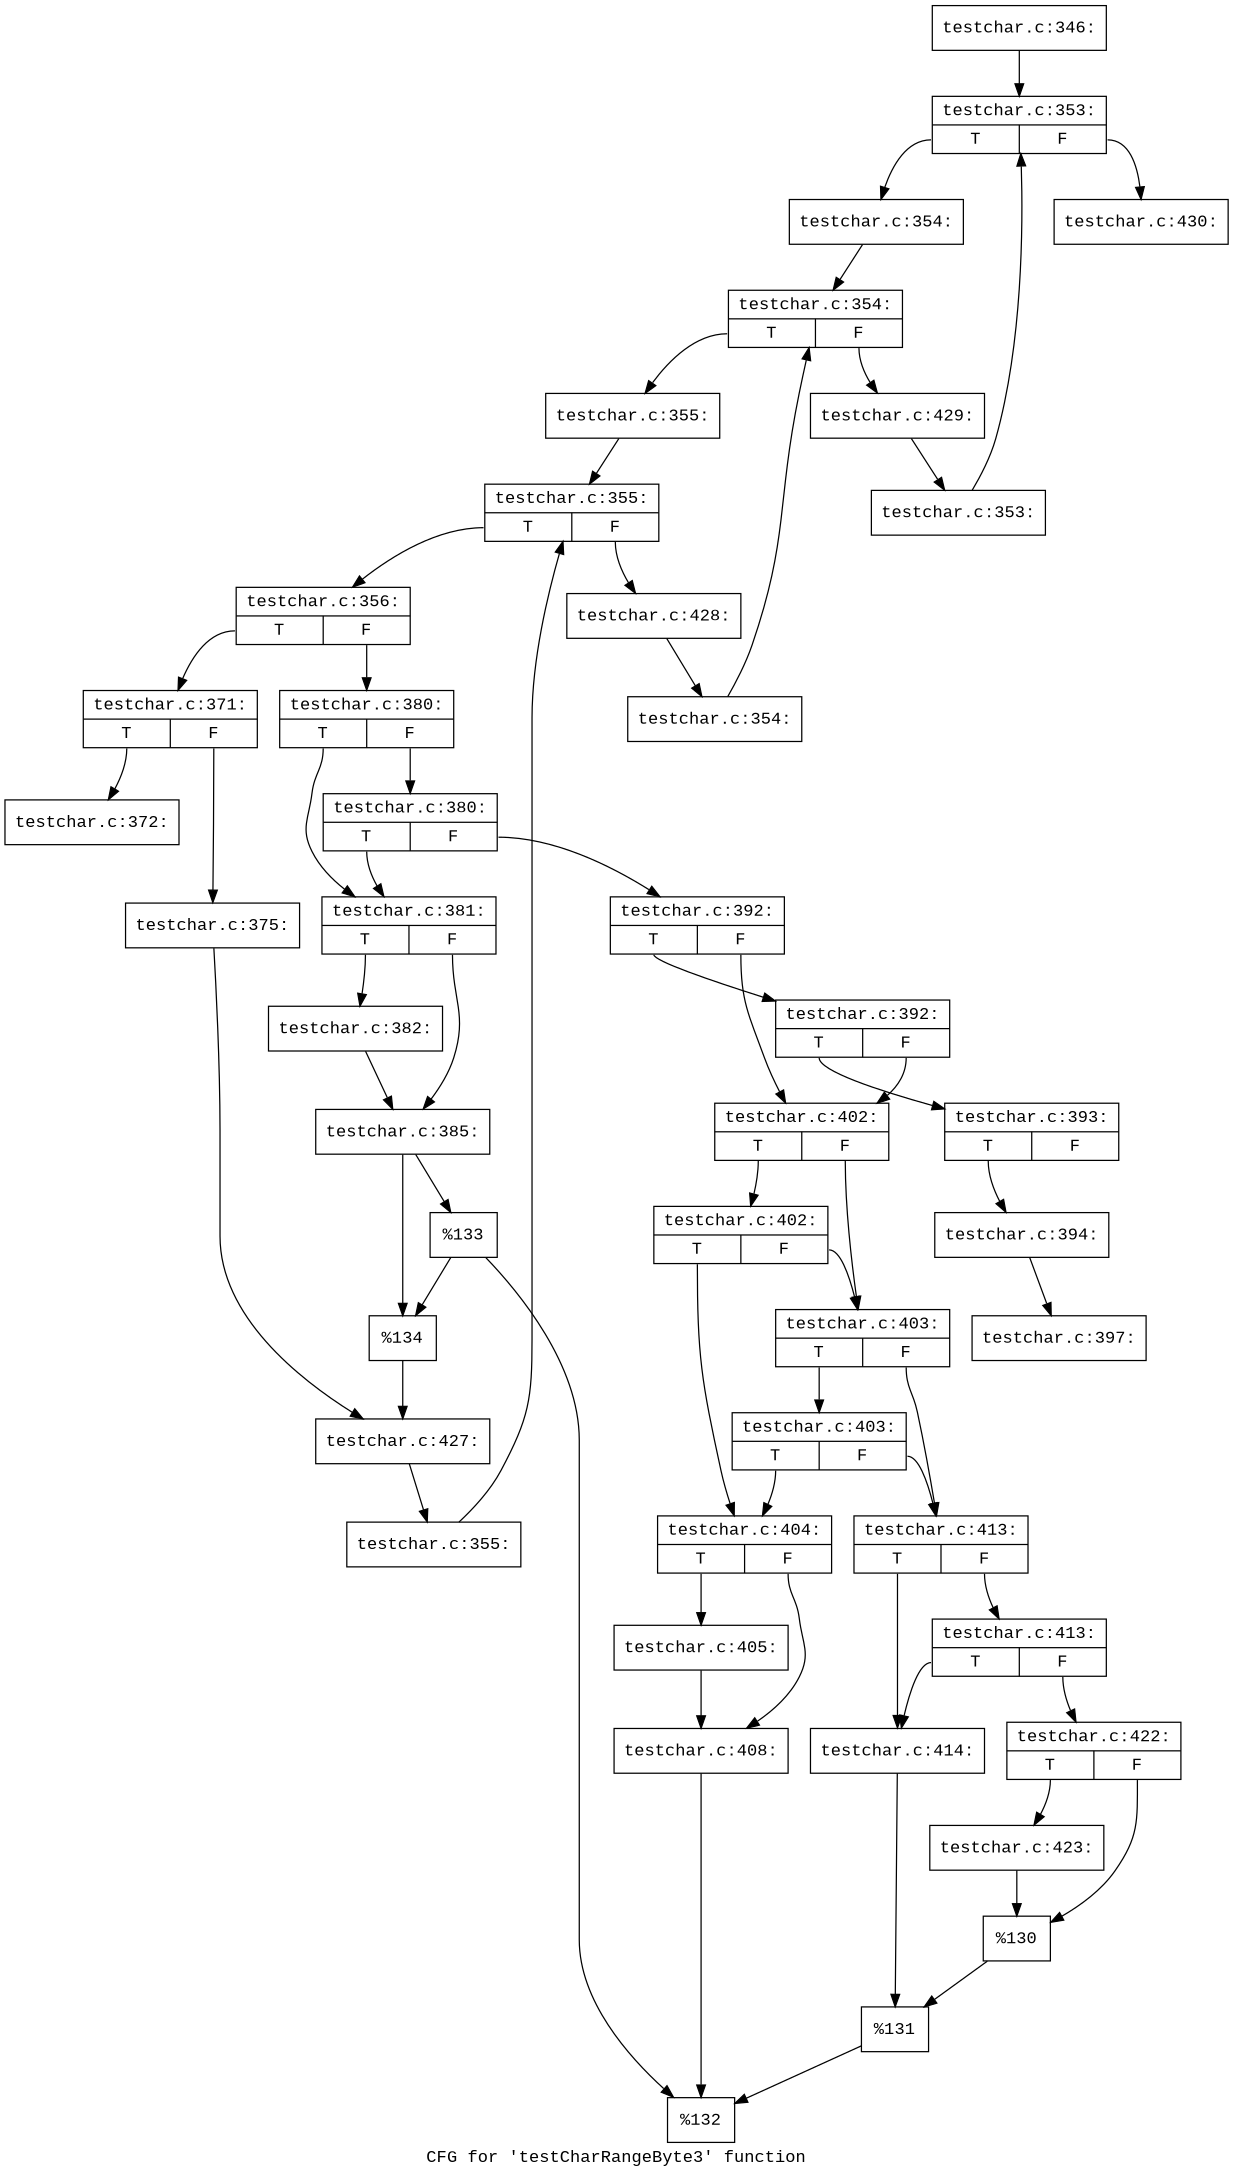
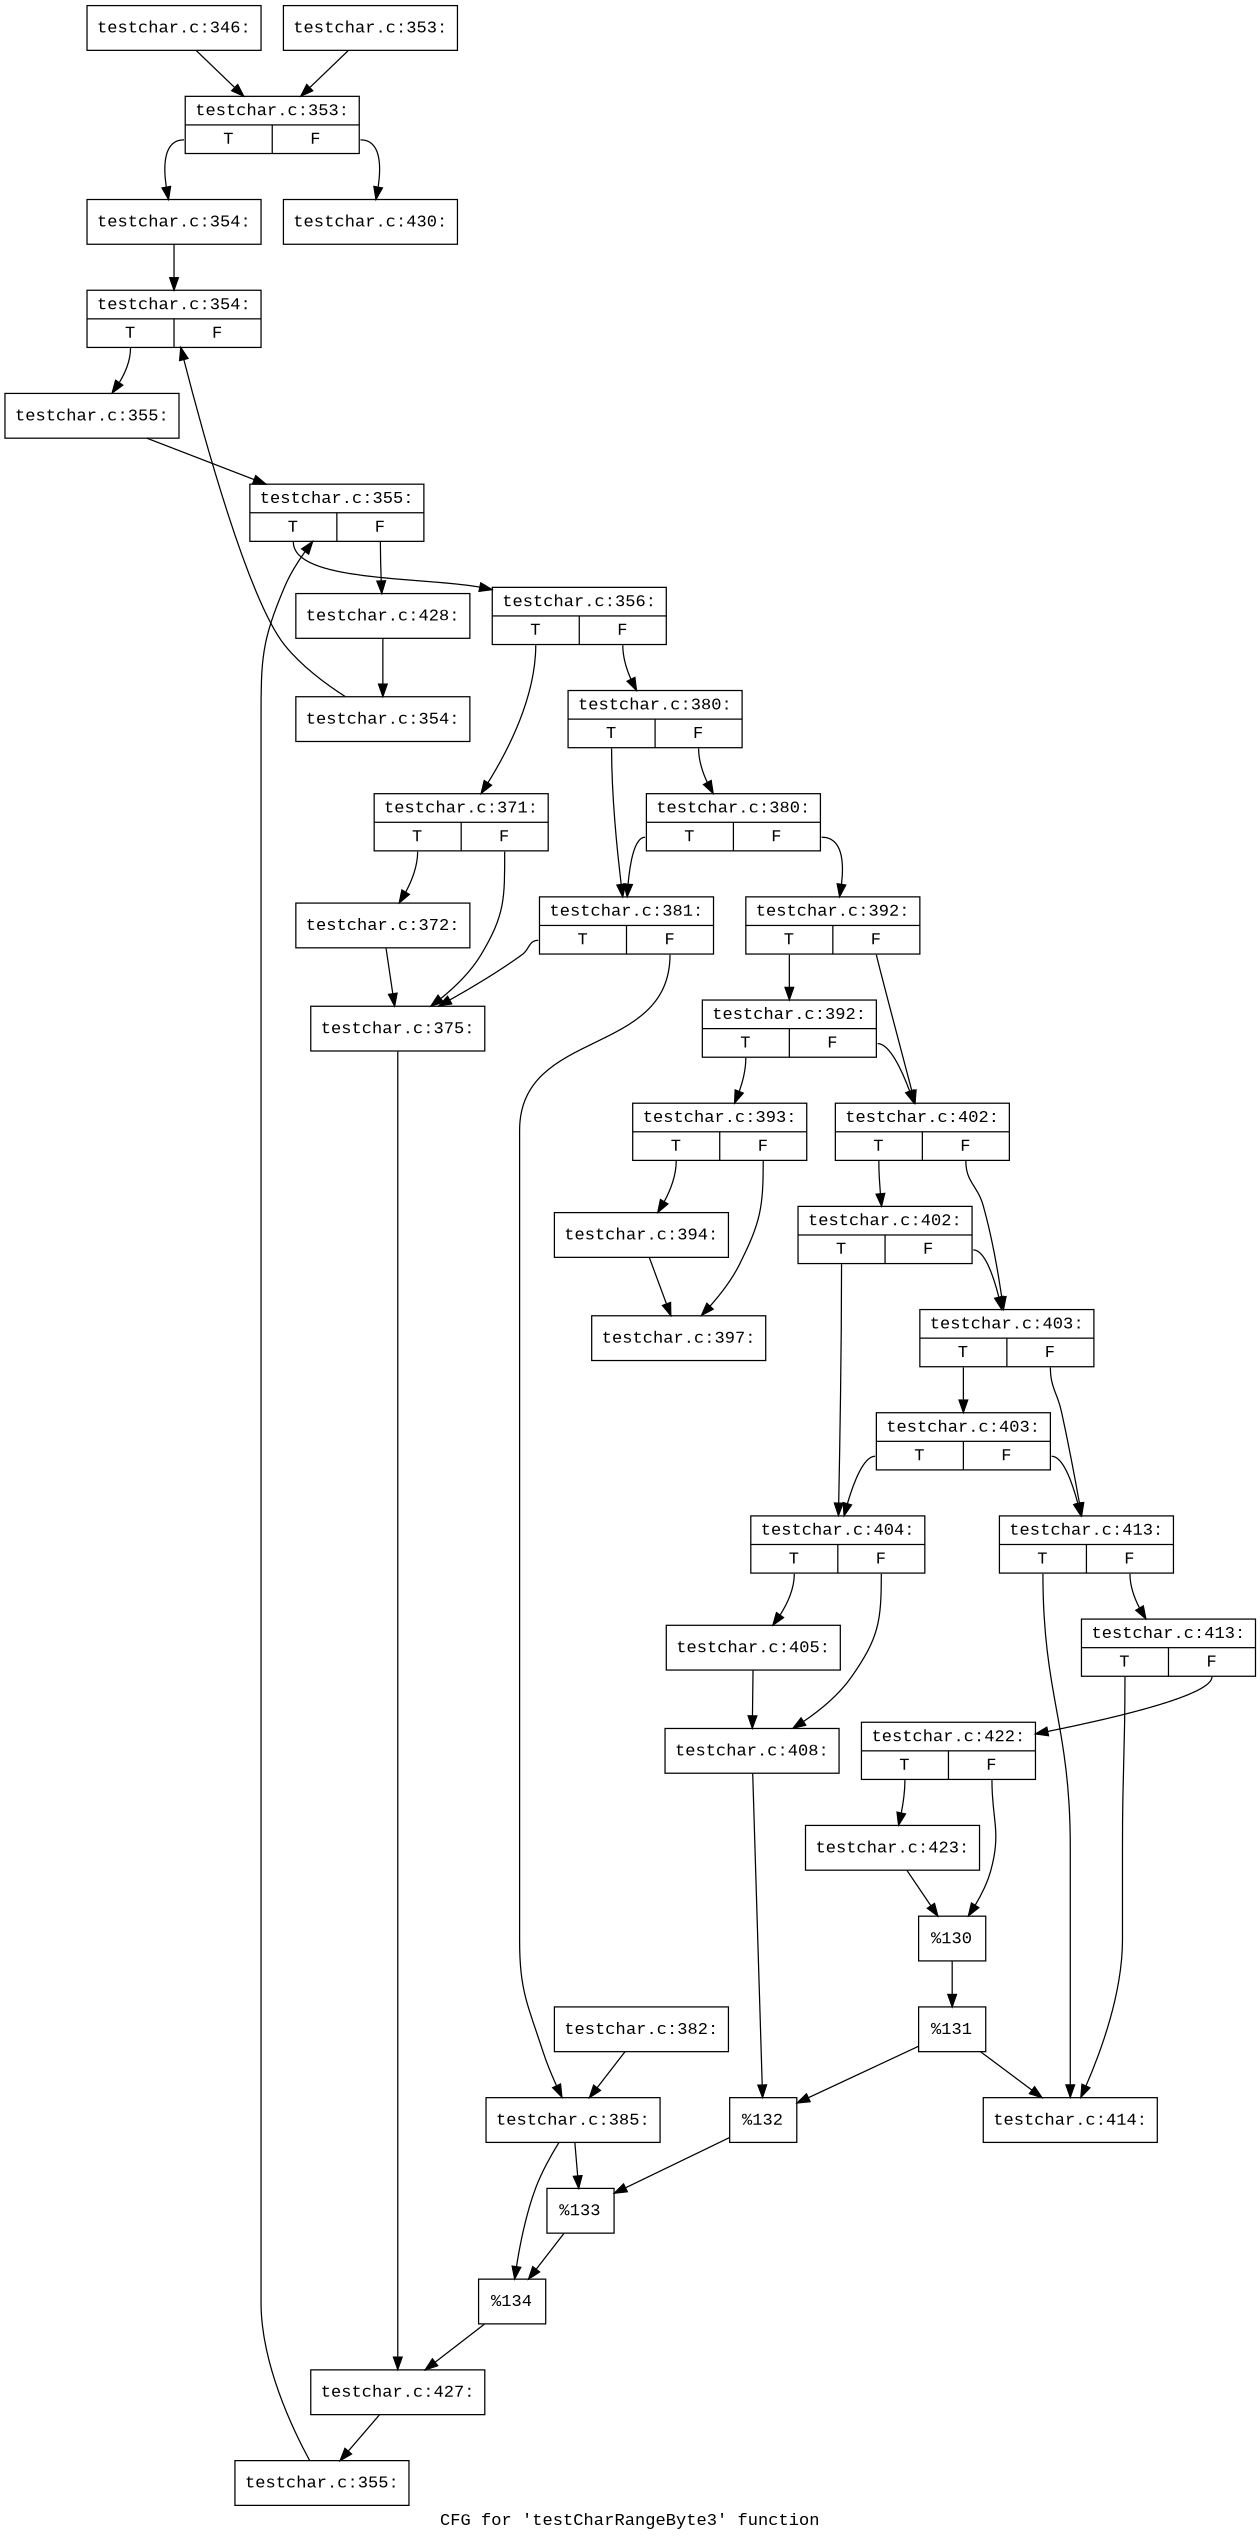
(897, 416) -> none
none -> (389, 971)
(364, 974) -> (496, 972)
none -> (751, 1239)
(579, 1673) -> (677, 2163)
(896, 1884) -> (1006, 2071)
